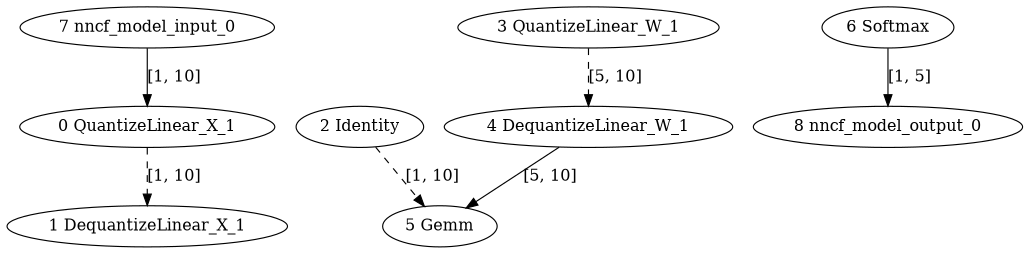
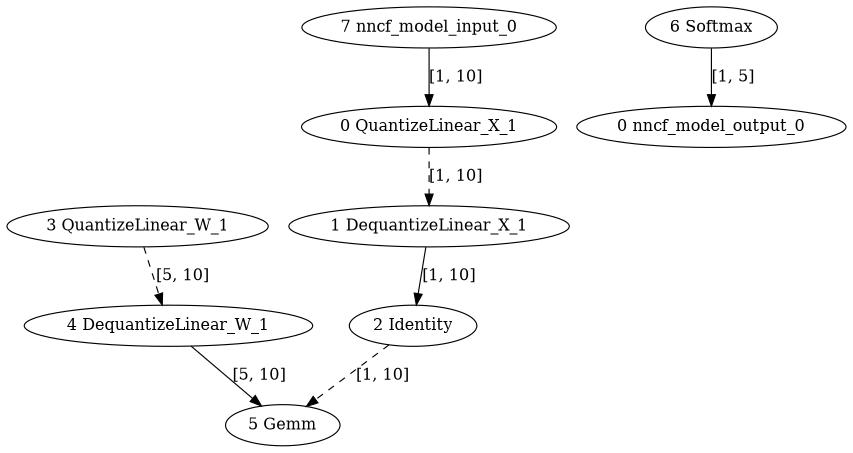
(888, 127) -> (711, 127)
none -> (422, 270)
